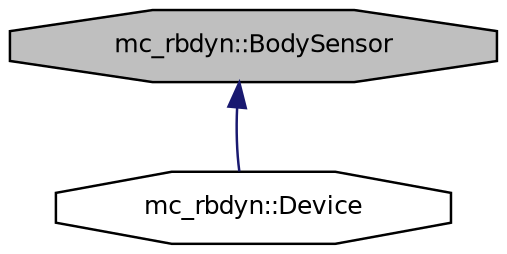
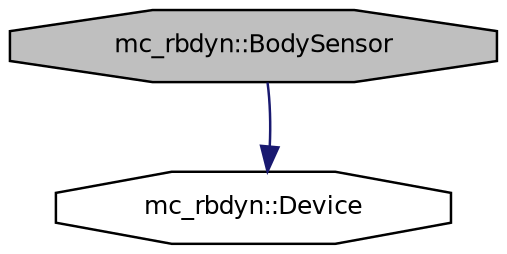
(237, 139) -> (270, 115)
